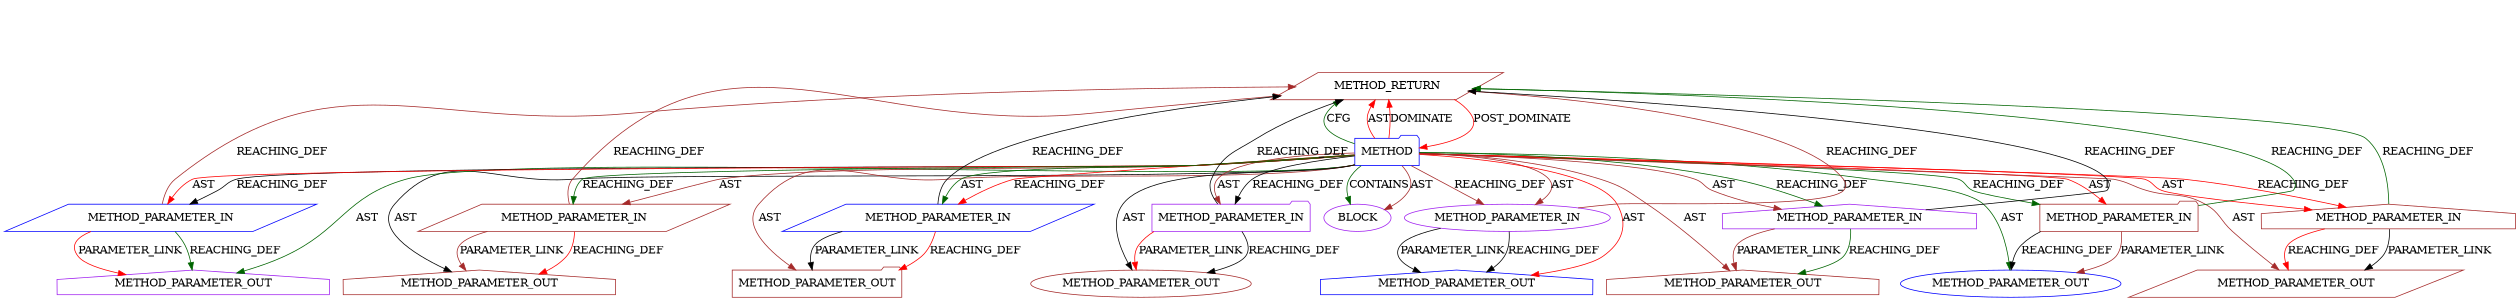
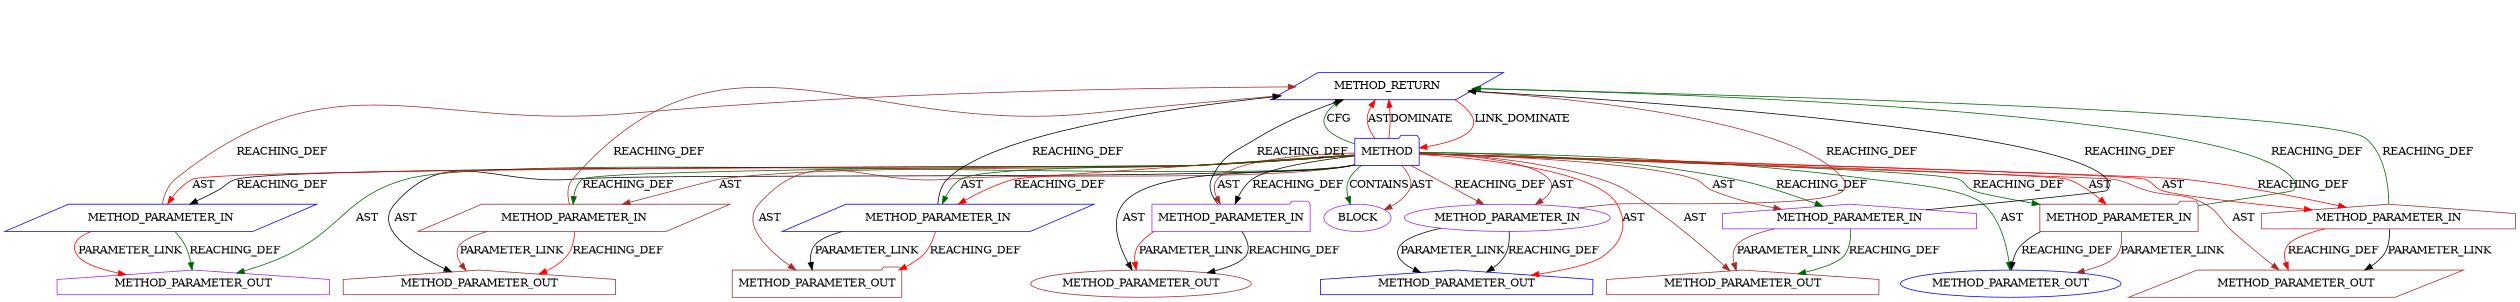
(1387, 86) -> (1387, 86)
(1523, 119) -> (1523, 119)
